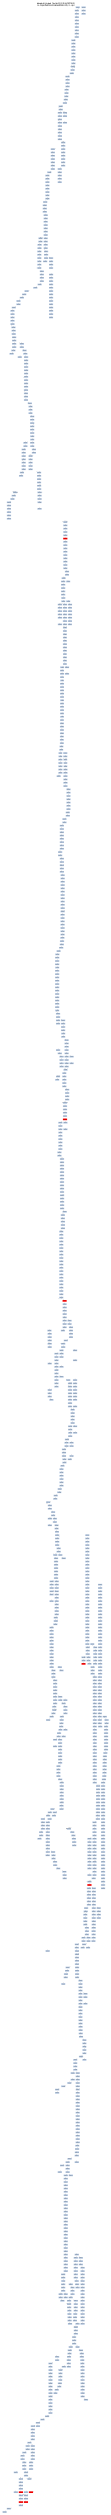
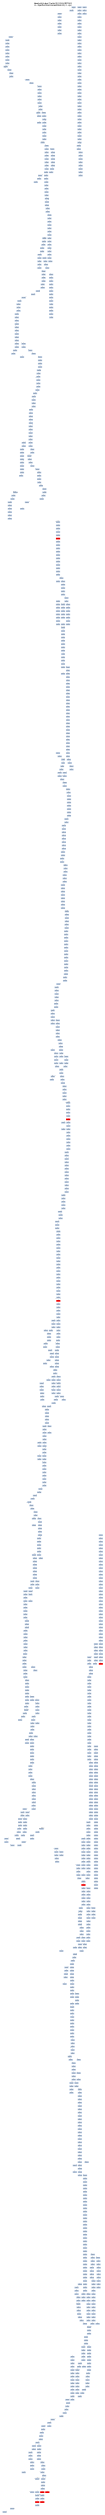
(106, 1743) -> none
